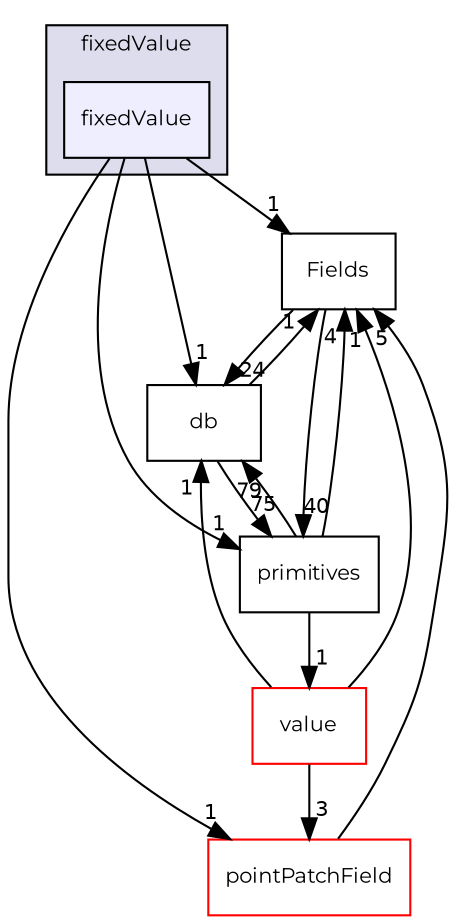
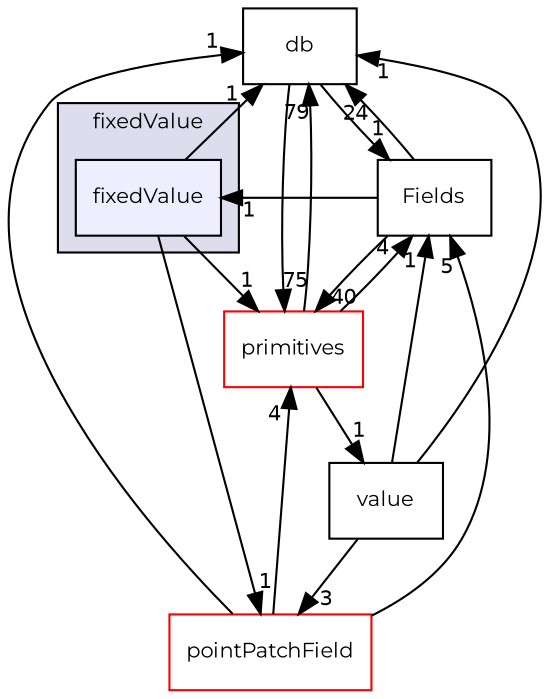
(229, 189) -> (296, 198)
none -> (22, 297)
none -> (281, 511)
(309, 574) -> (294, 349)
(309, 726) -> (386, 501)
